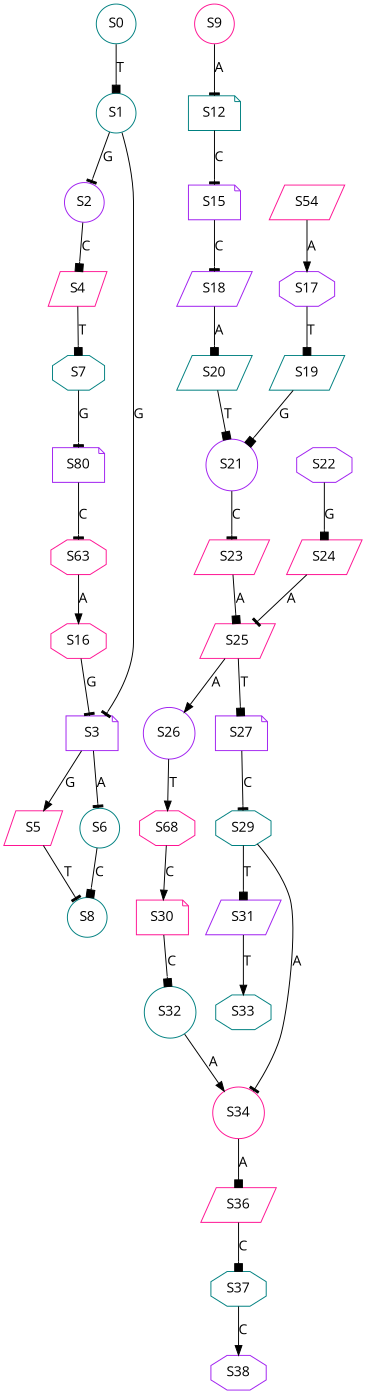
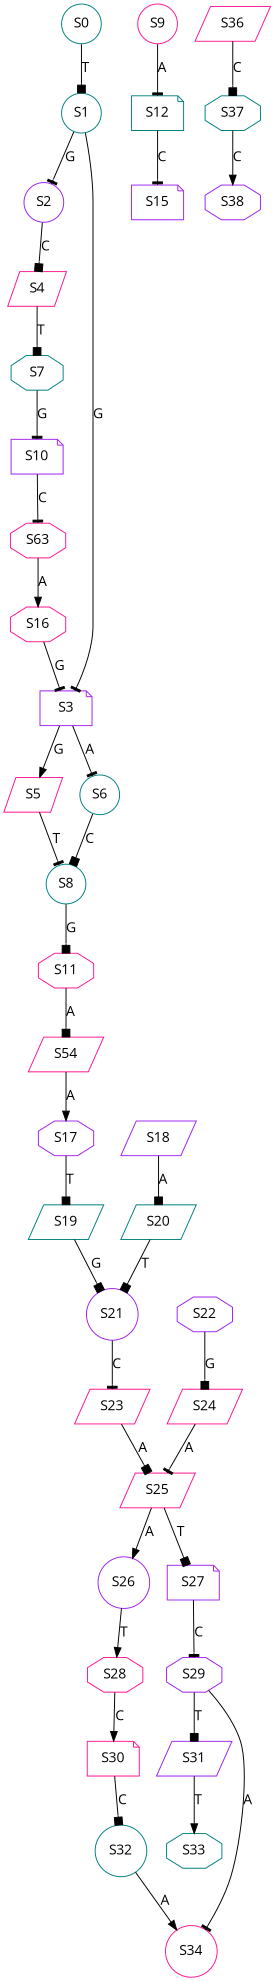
(214, 243) -> none
(79, 465) -> (37, 457)
(167, 828) -> (115, 1675)
(243, 828) -> (194, 1675)
none -> (66, 971)
(239, 1158) -> none
